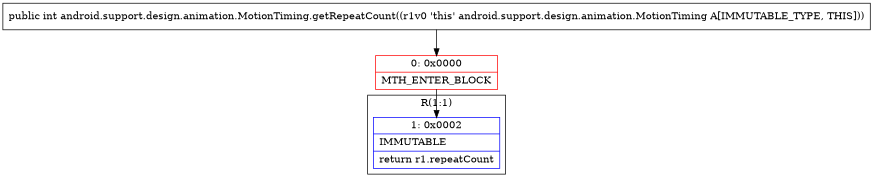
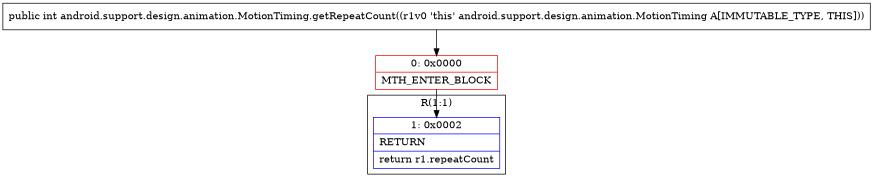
(413, 142) -> (402, 142)
